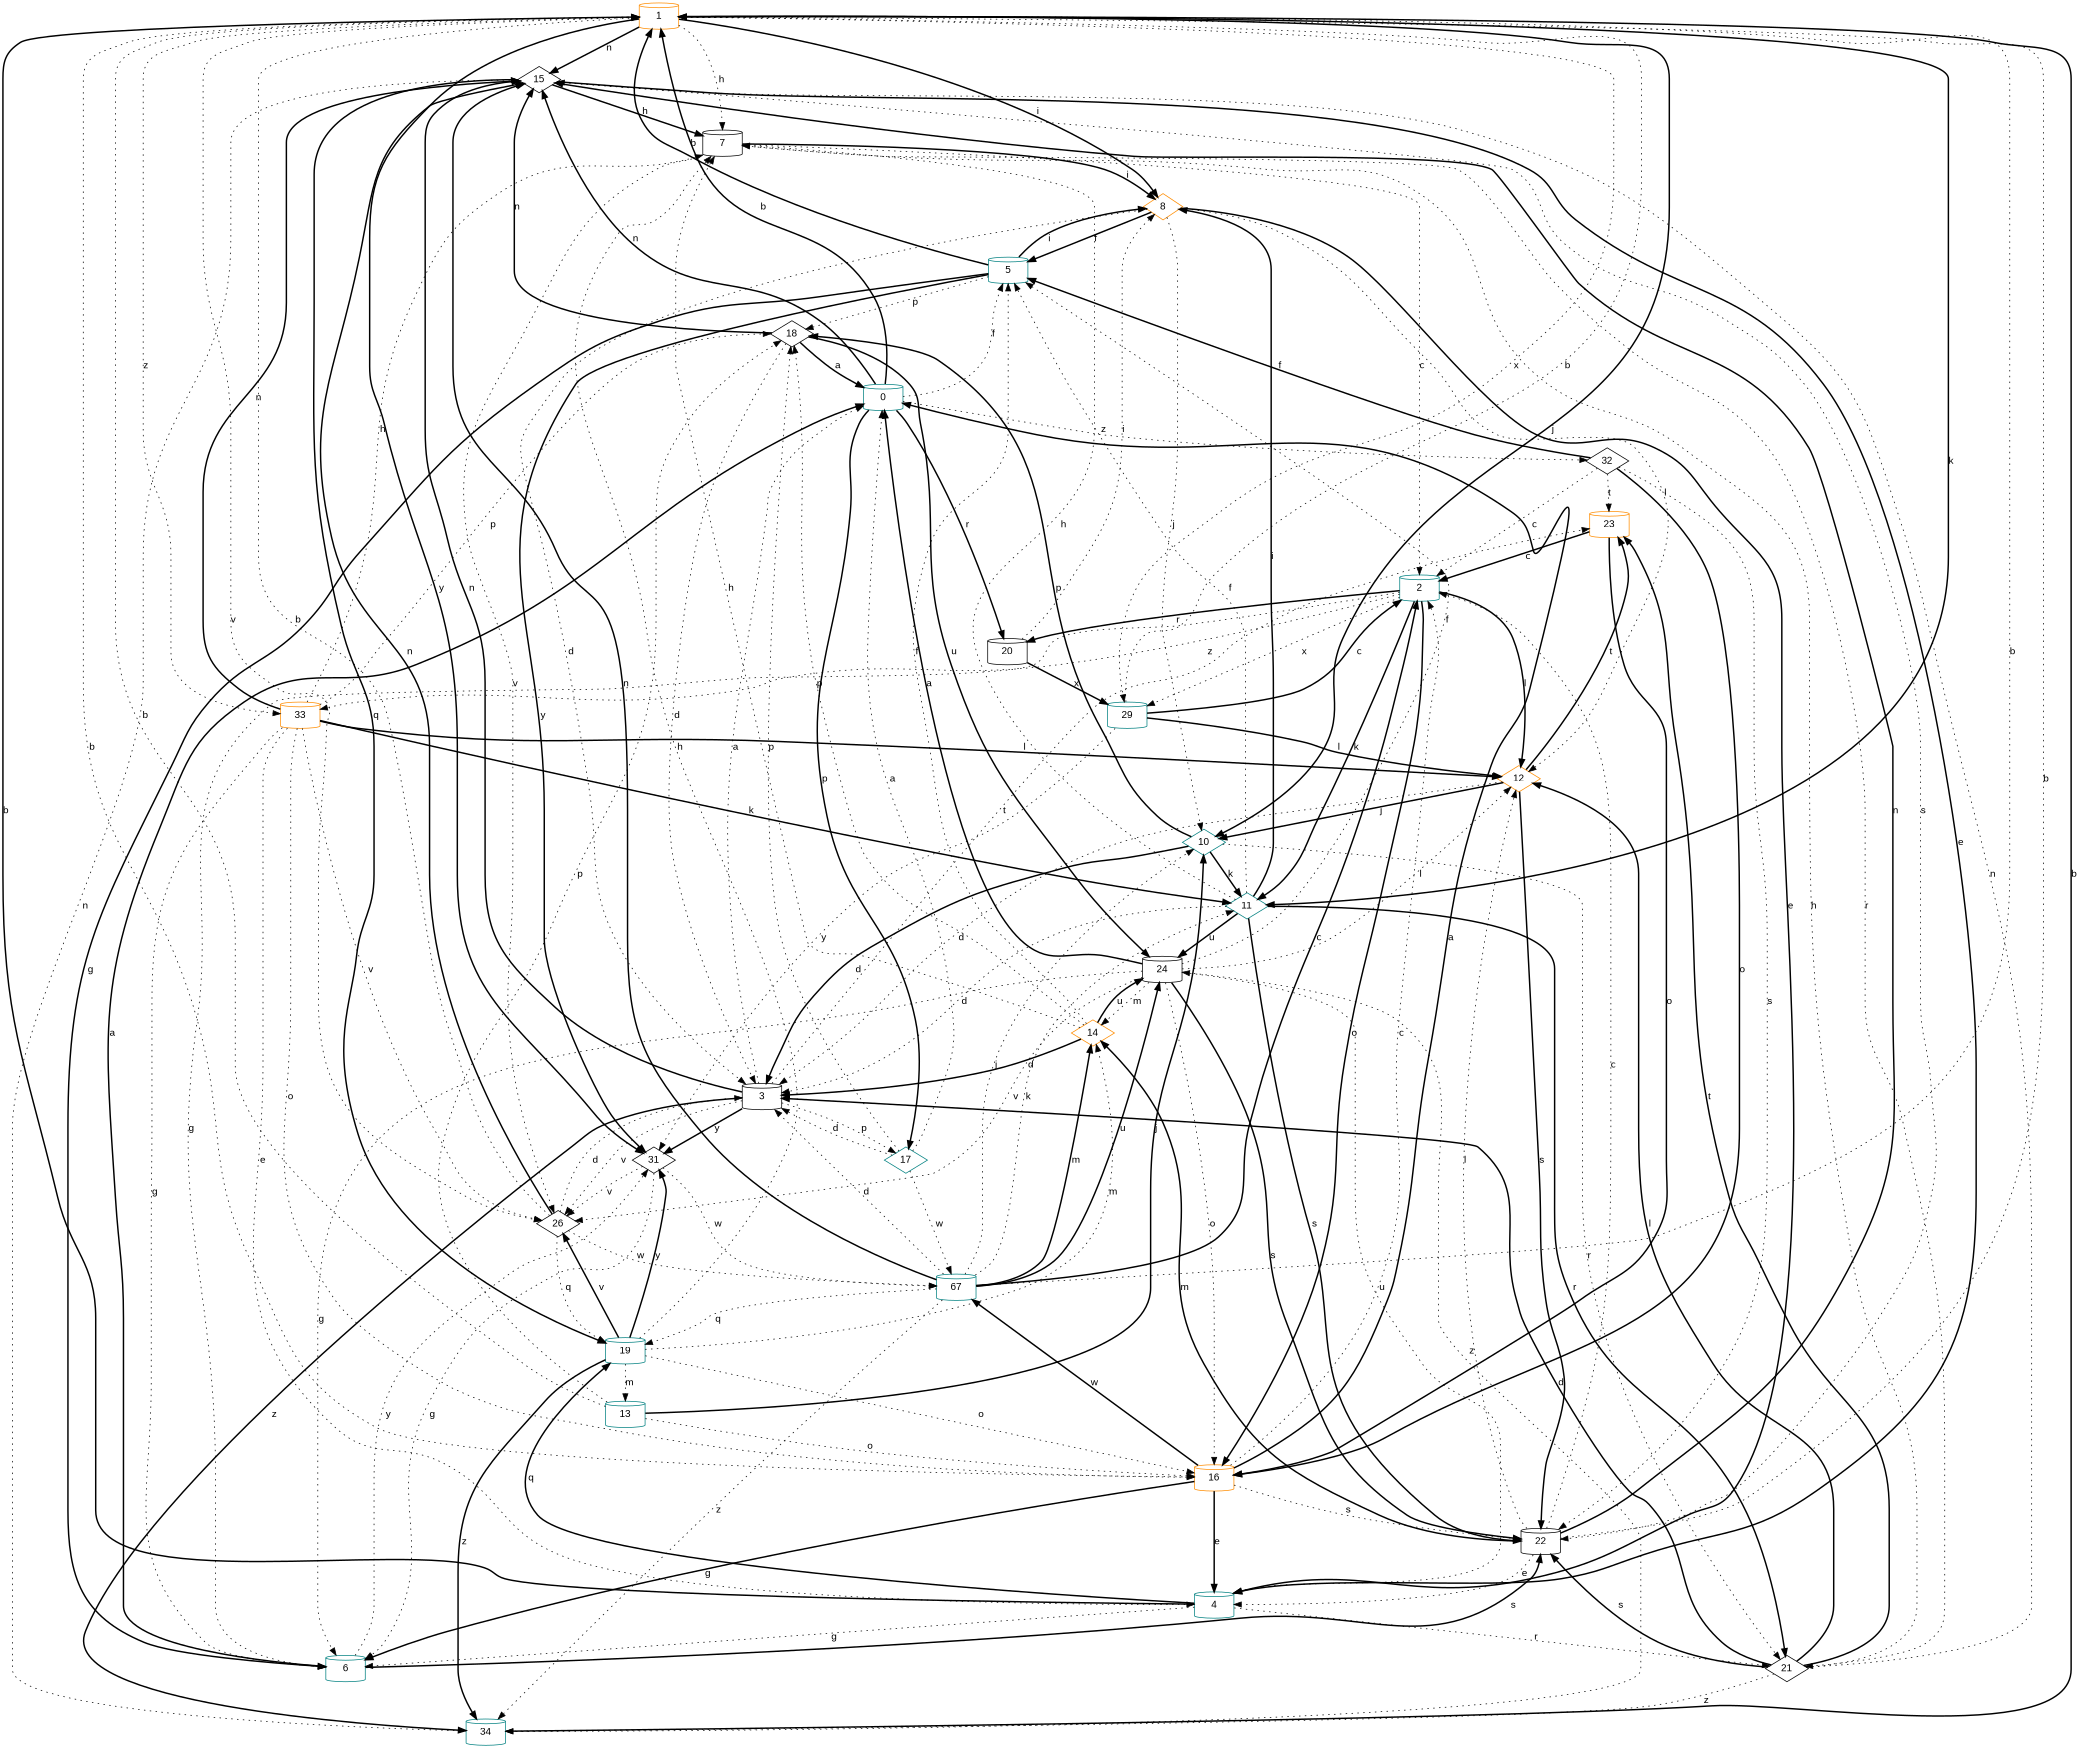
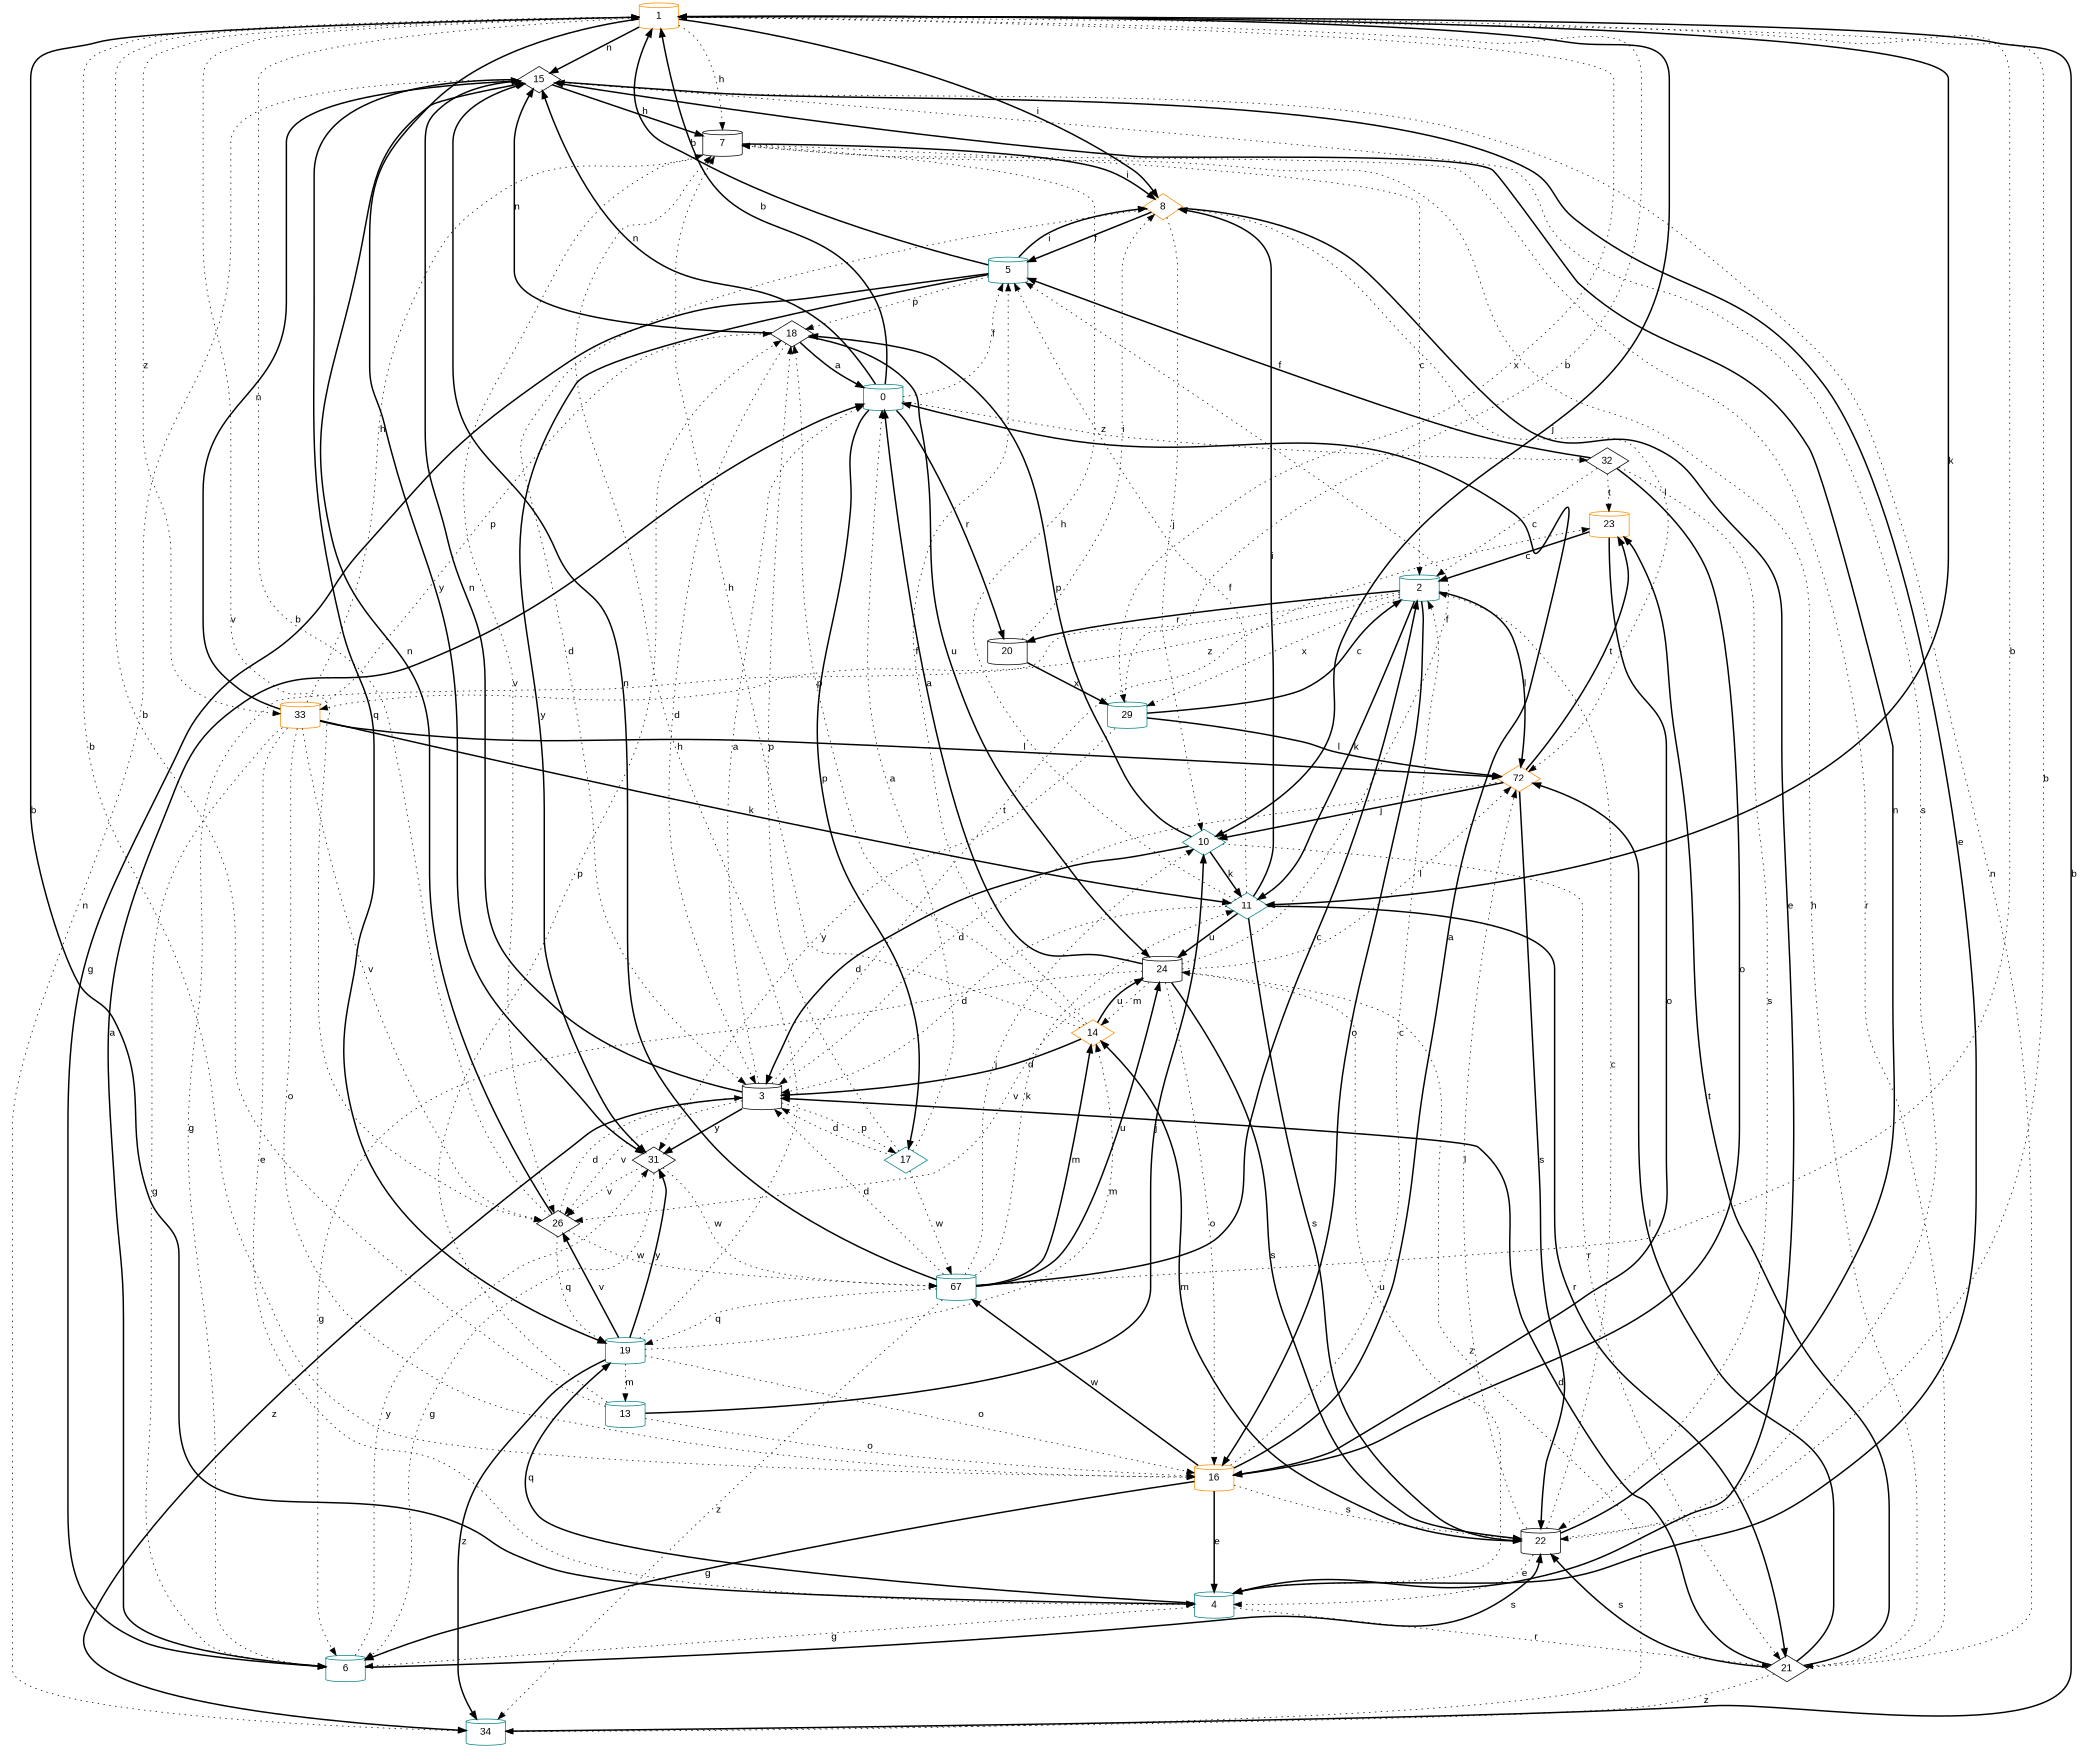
(1519, 779) -> (1519, 779)
(17, 1034) -> (50, 909)
